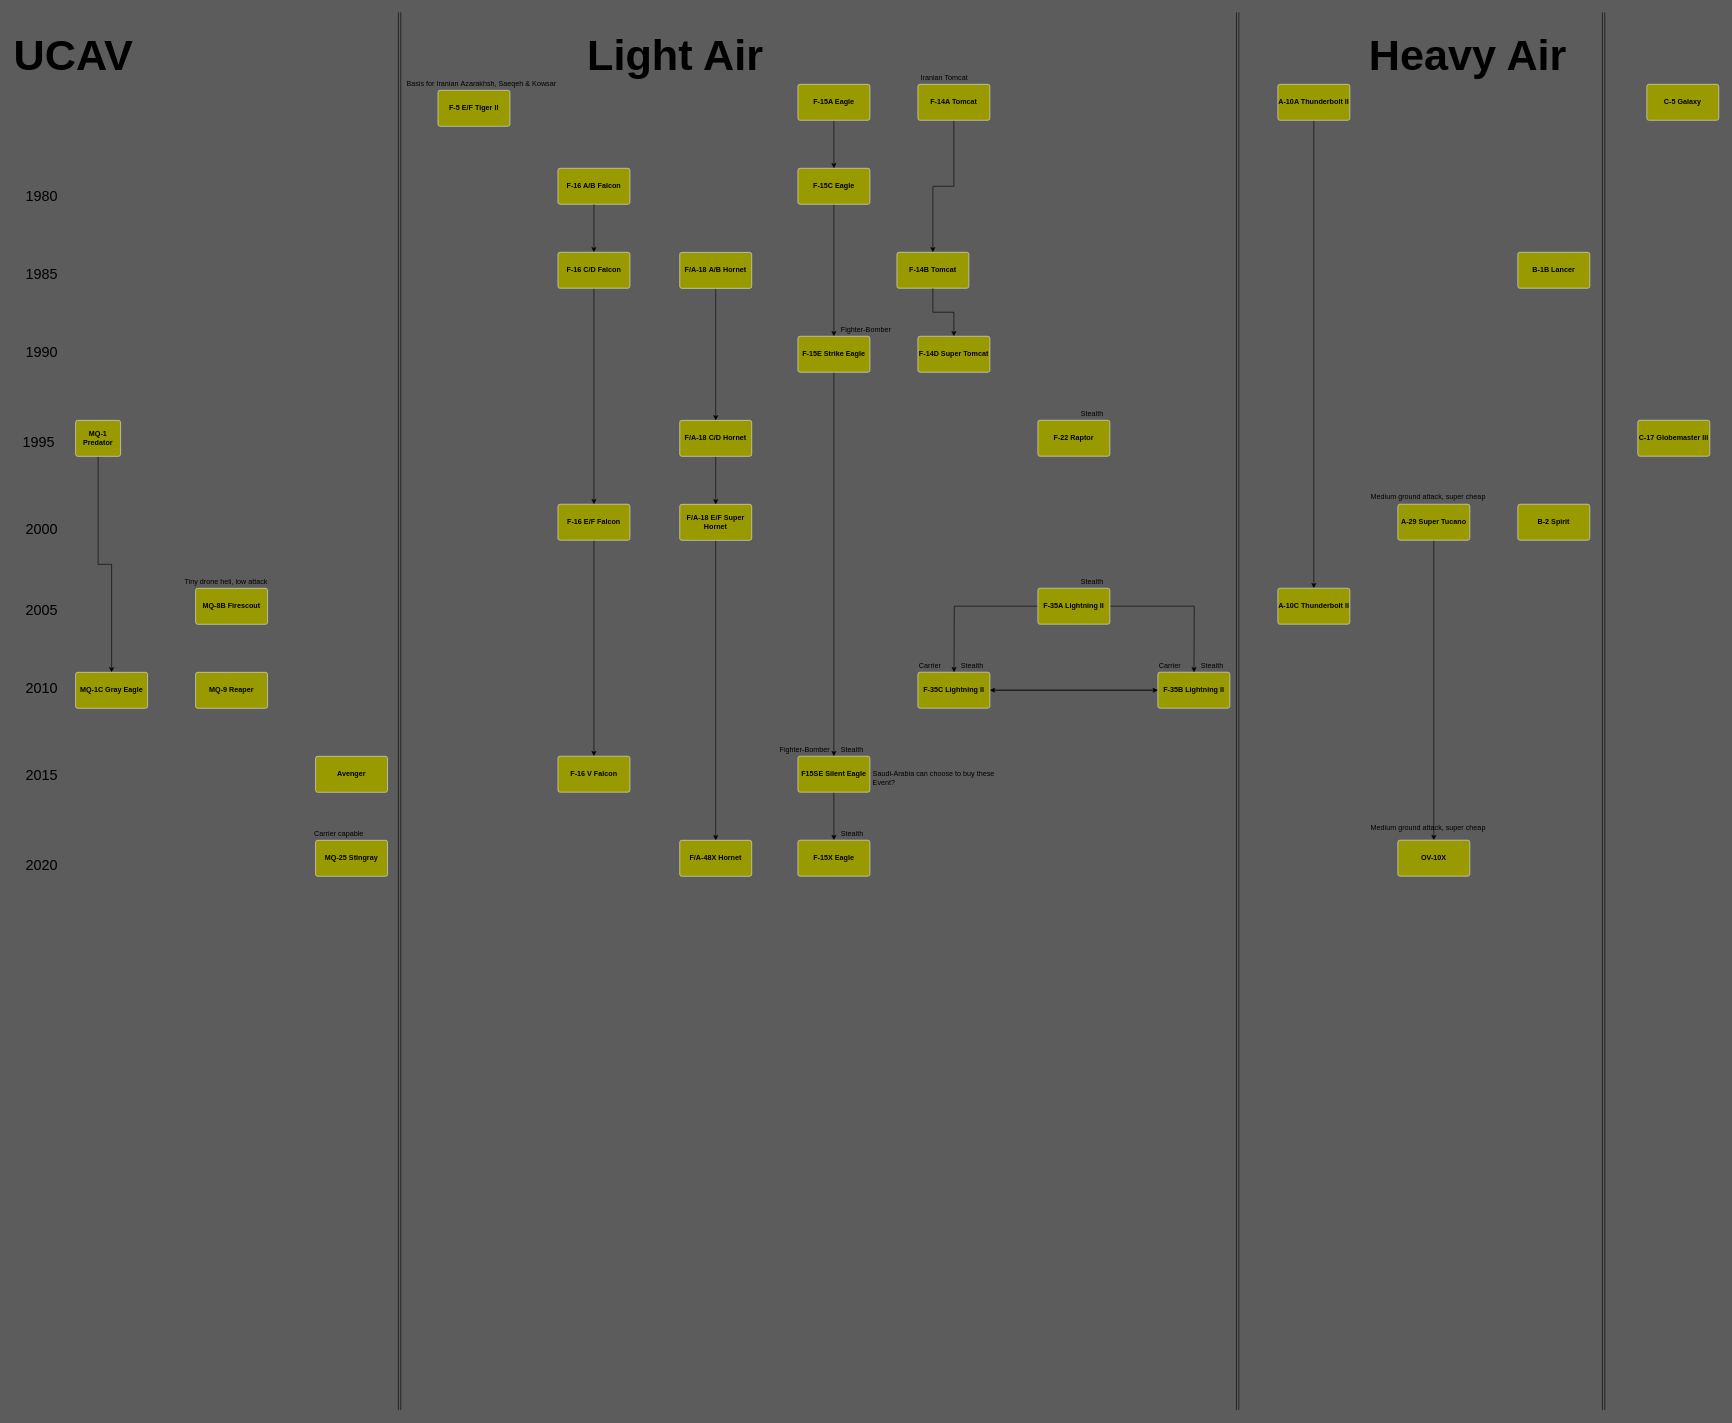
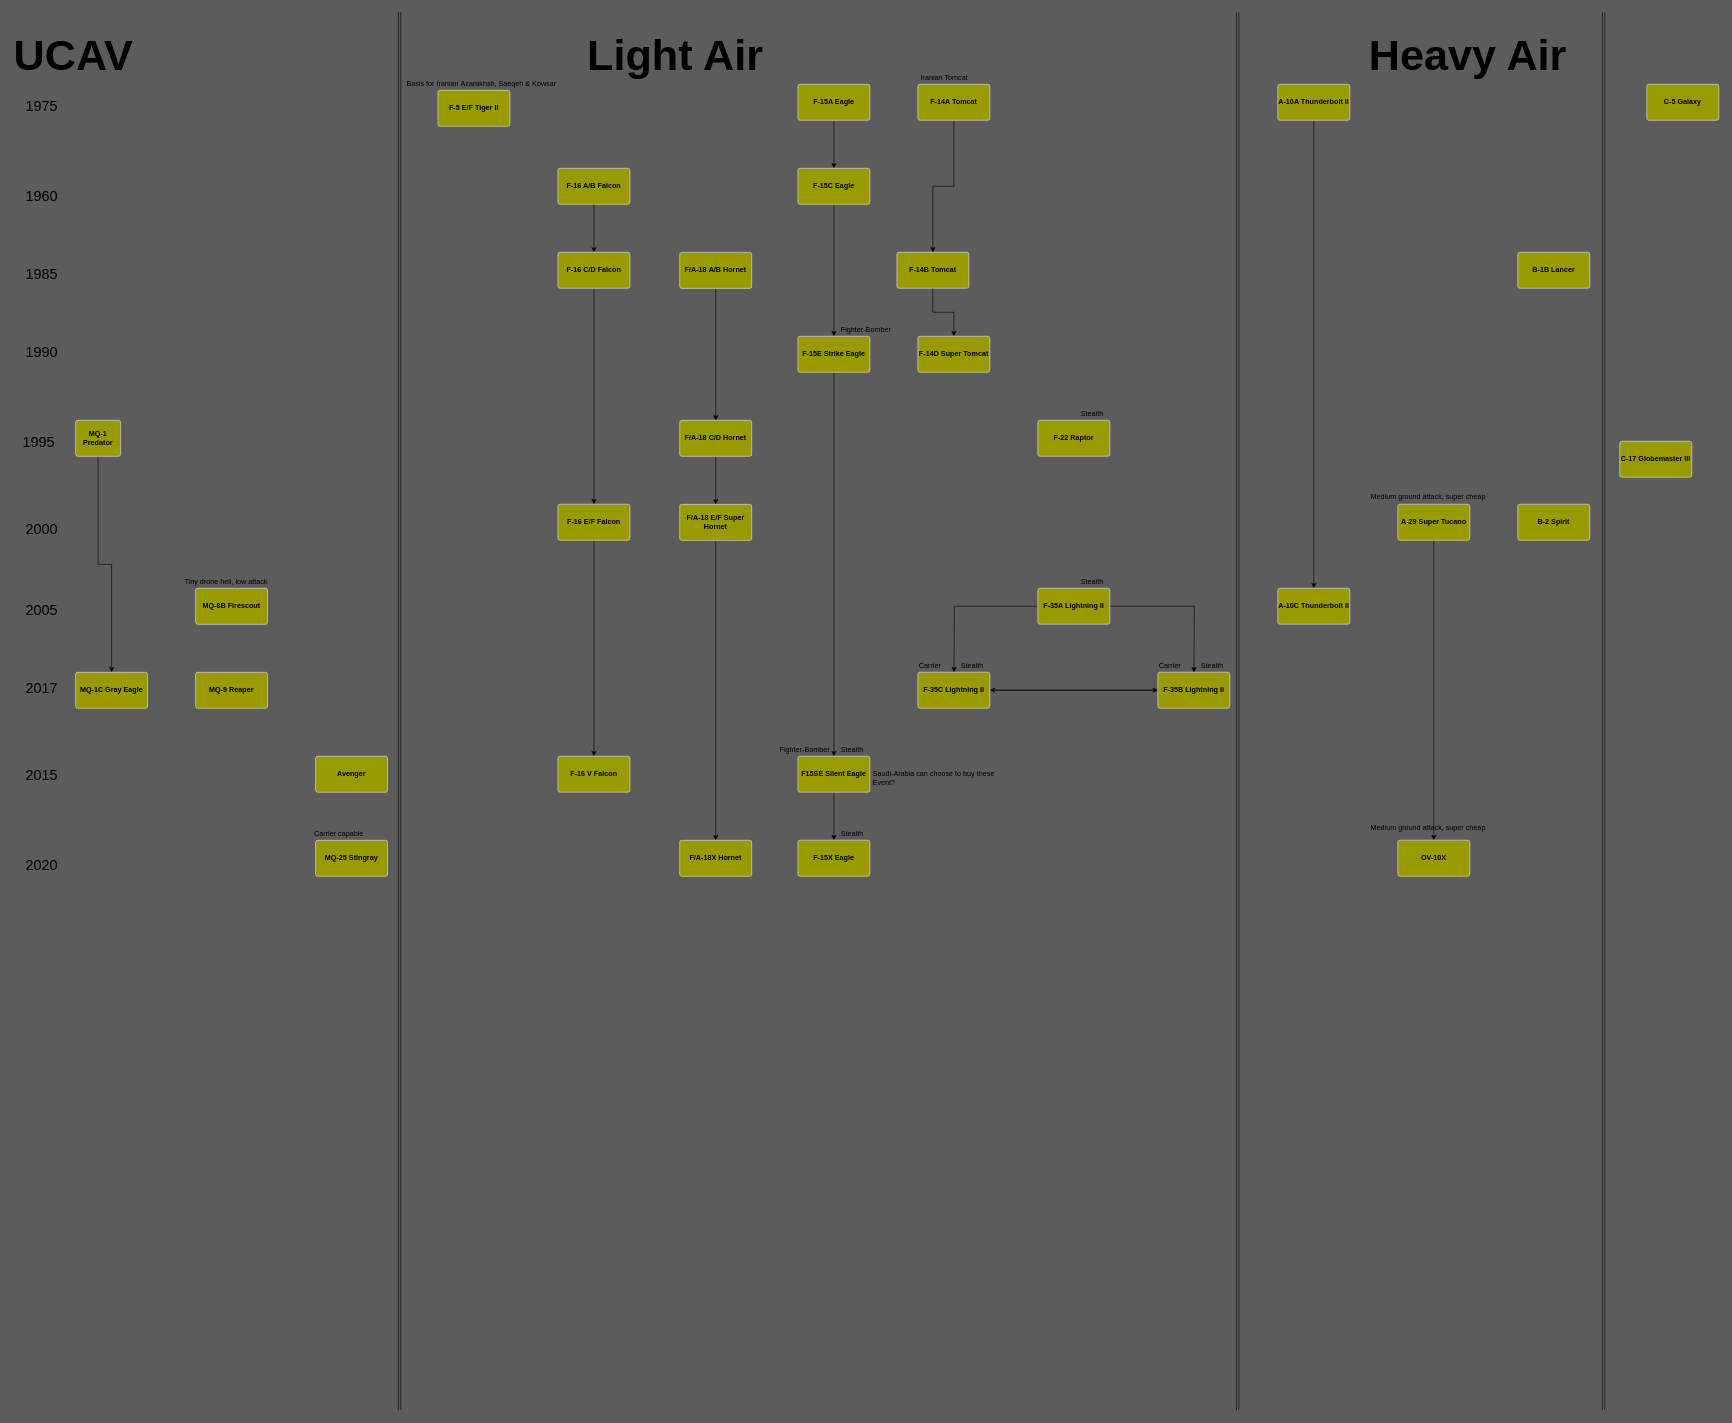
none -> (45, 102)
(34, 192) -> (34, 192)
(1674, 438) -> (1656, 459)
(34, 684) -> (34, 684)
(716, 858) -> (716, 858)
